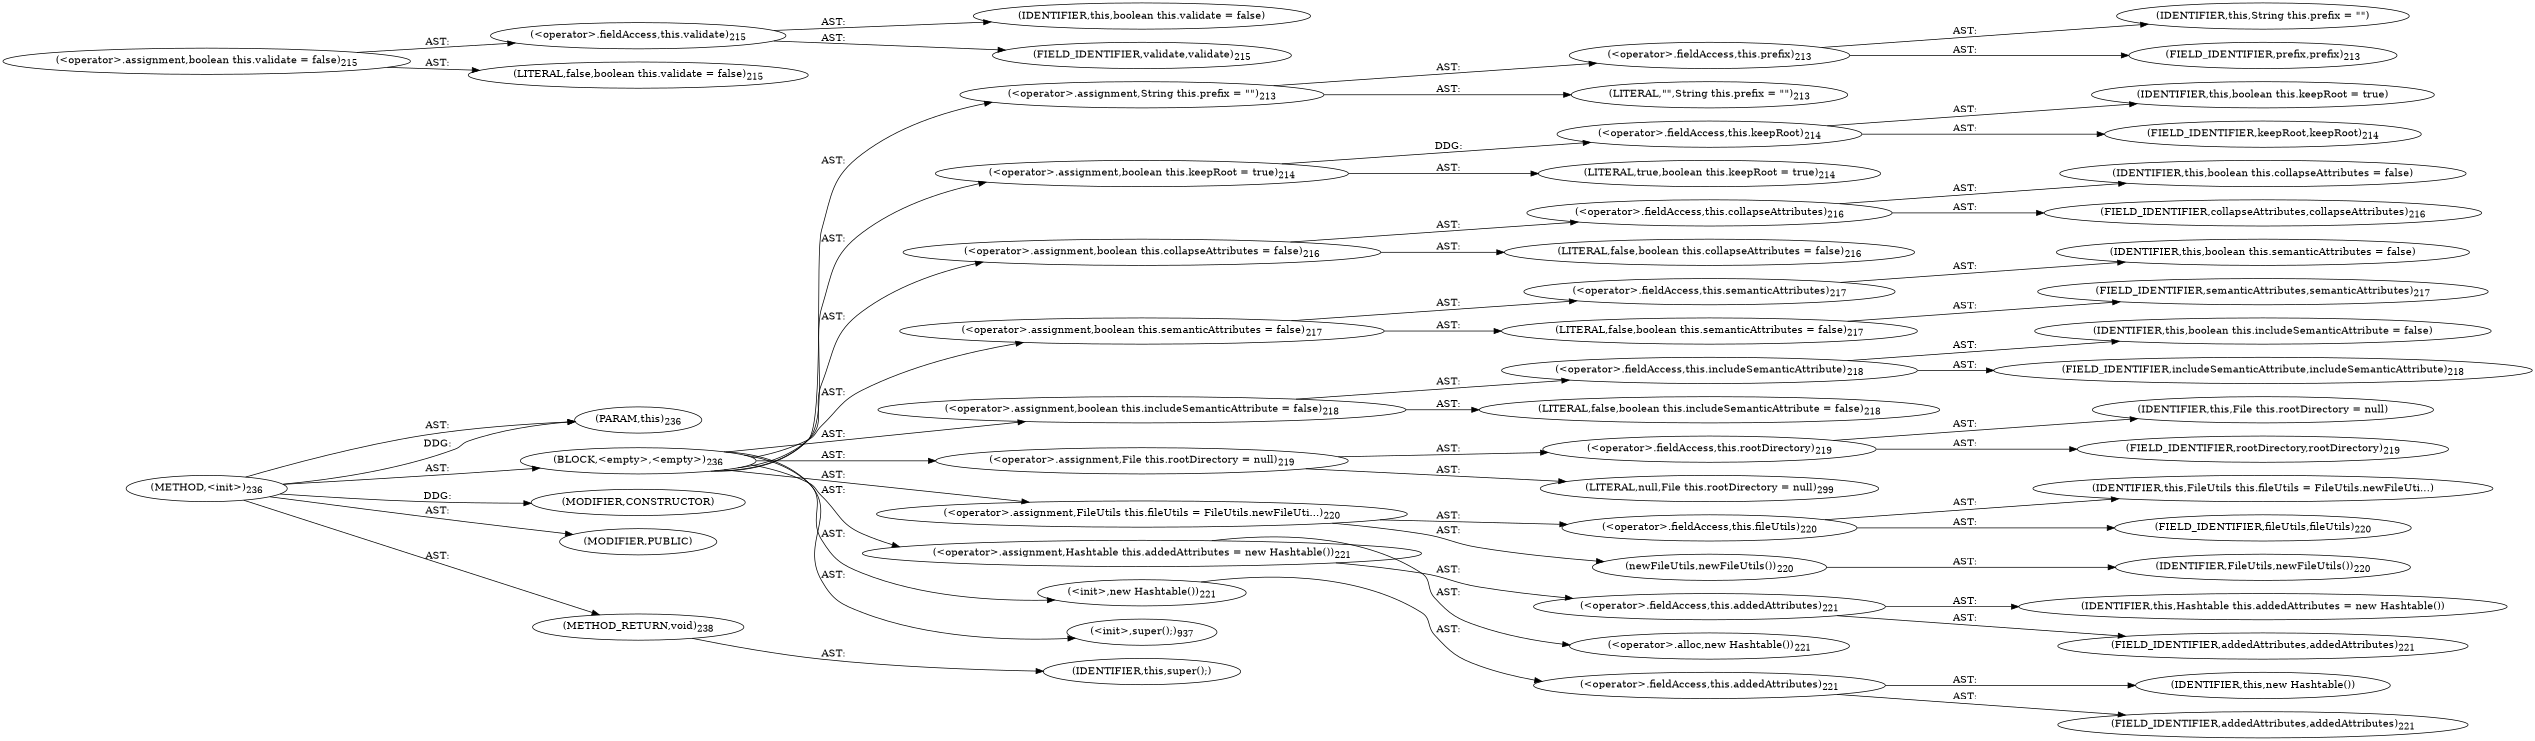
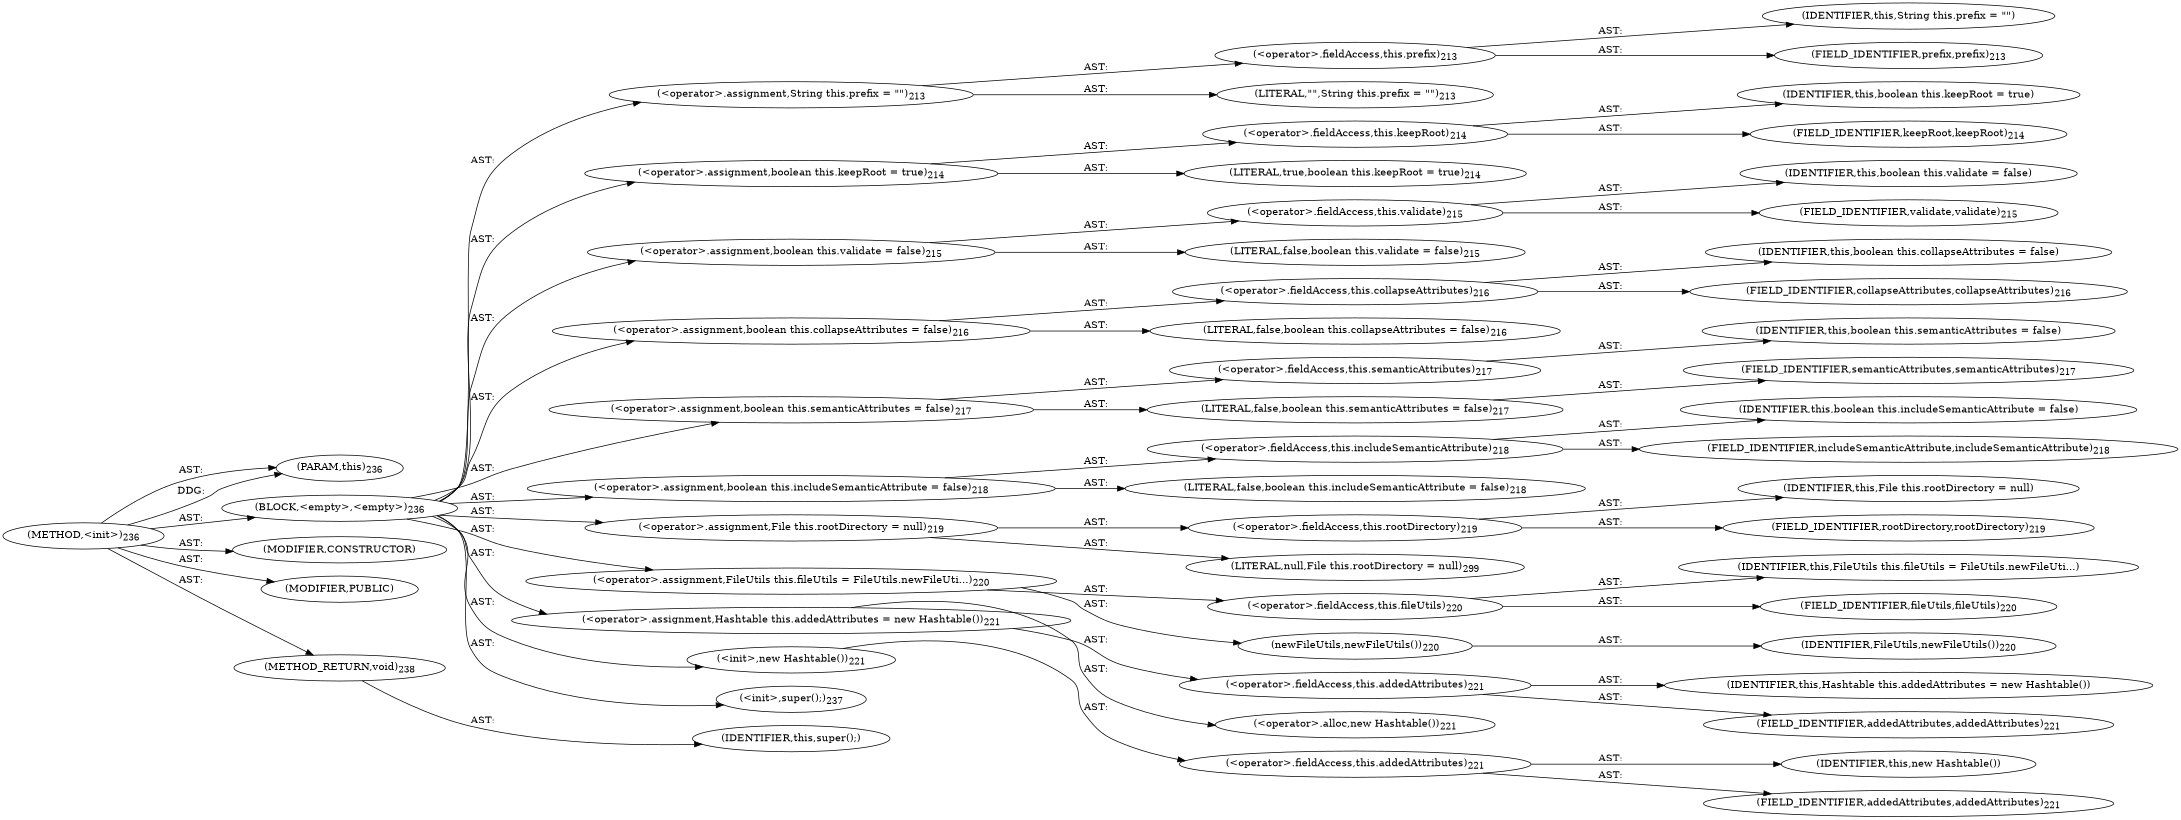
(1450, 146) -> (1098, 146)
none -> (484, 344)
(439, 496) -> (193, 544)
(1185, 631) -> (835, 698)
